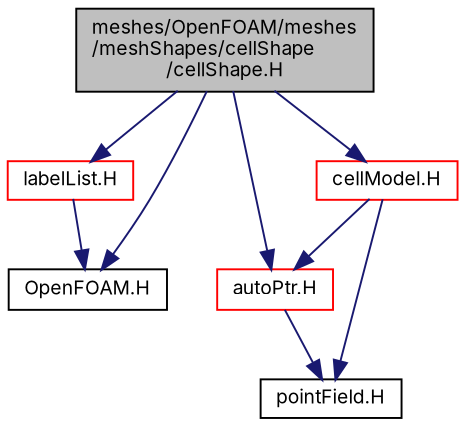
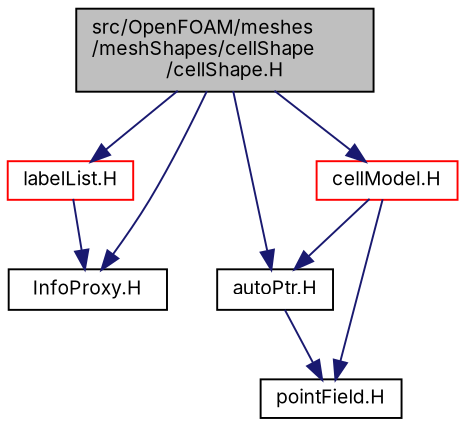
(225, 50) -> (225, 50)
(88, 290) -> (88, 290)
(275, 290) -> (275, 290)
